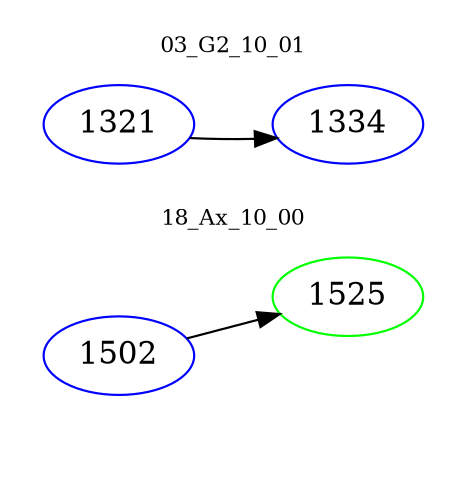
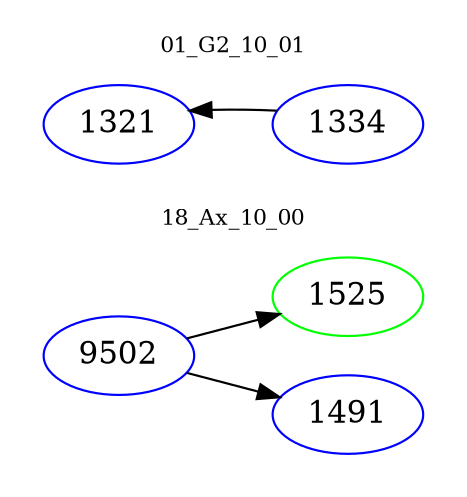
(233, 47) -> (233, 47)
(222, 139) -> (244, 110)
(119, 356) -> (119, 356)
none -> (348, 415)
